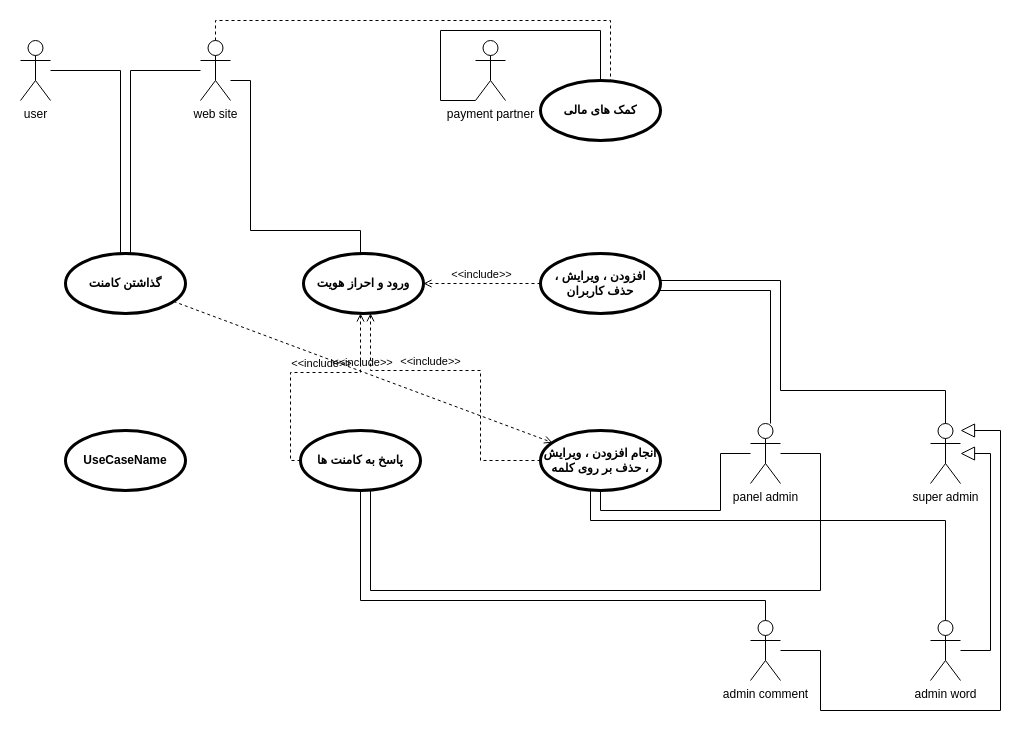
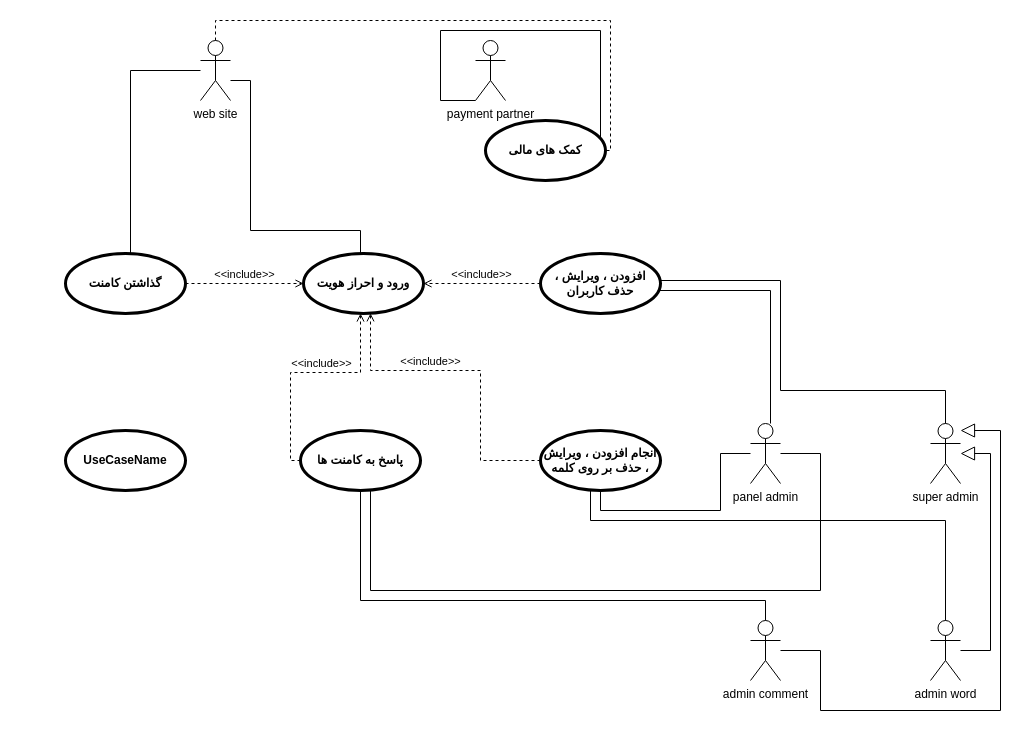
(36, 71) -> none
(601, 111) -> (546, 151)
(121, 127) -> none
(362, 372) -> (243, 284)
